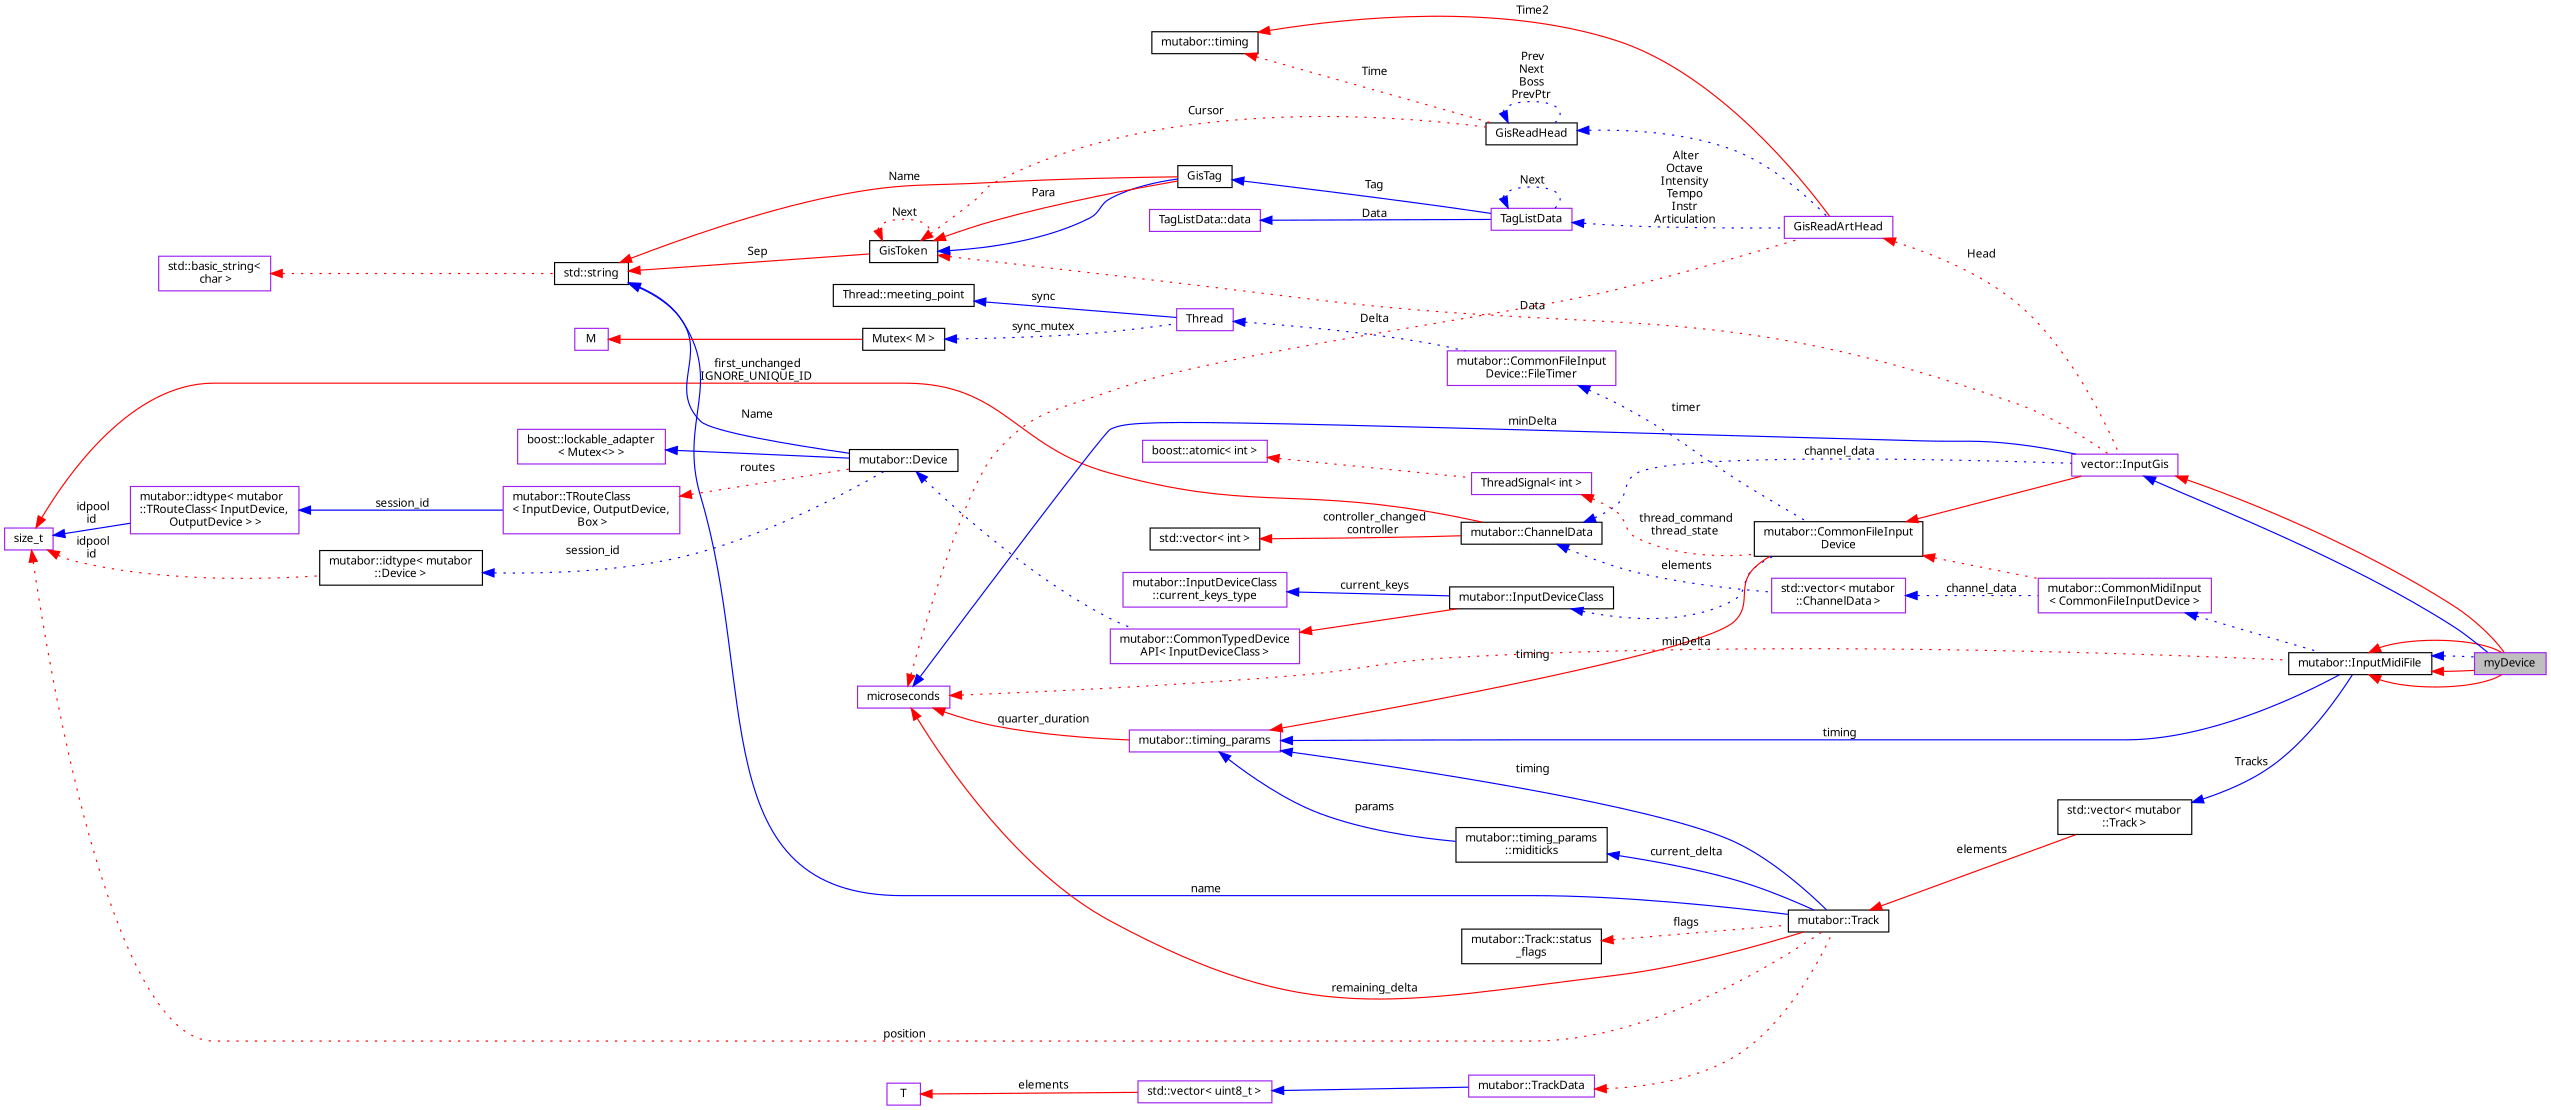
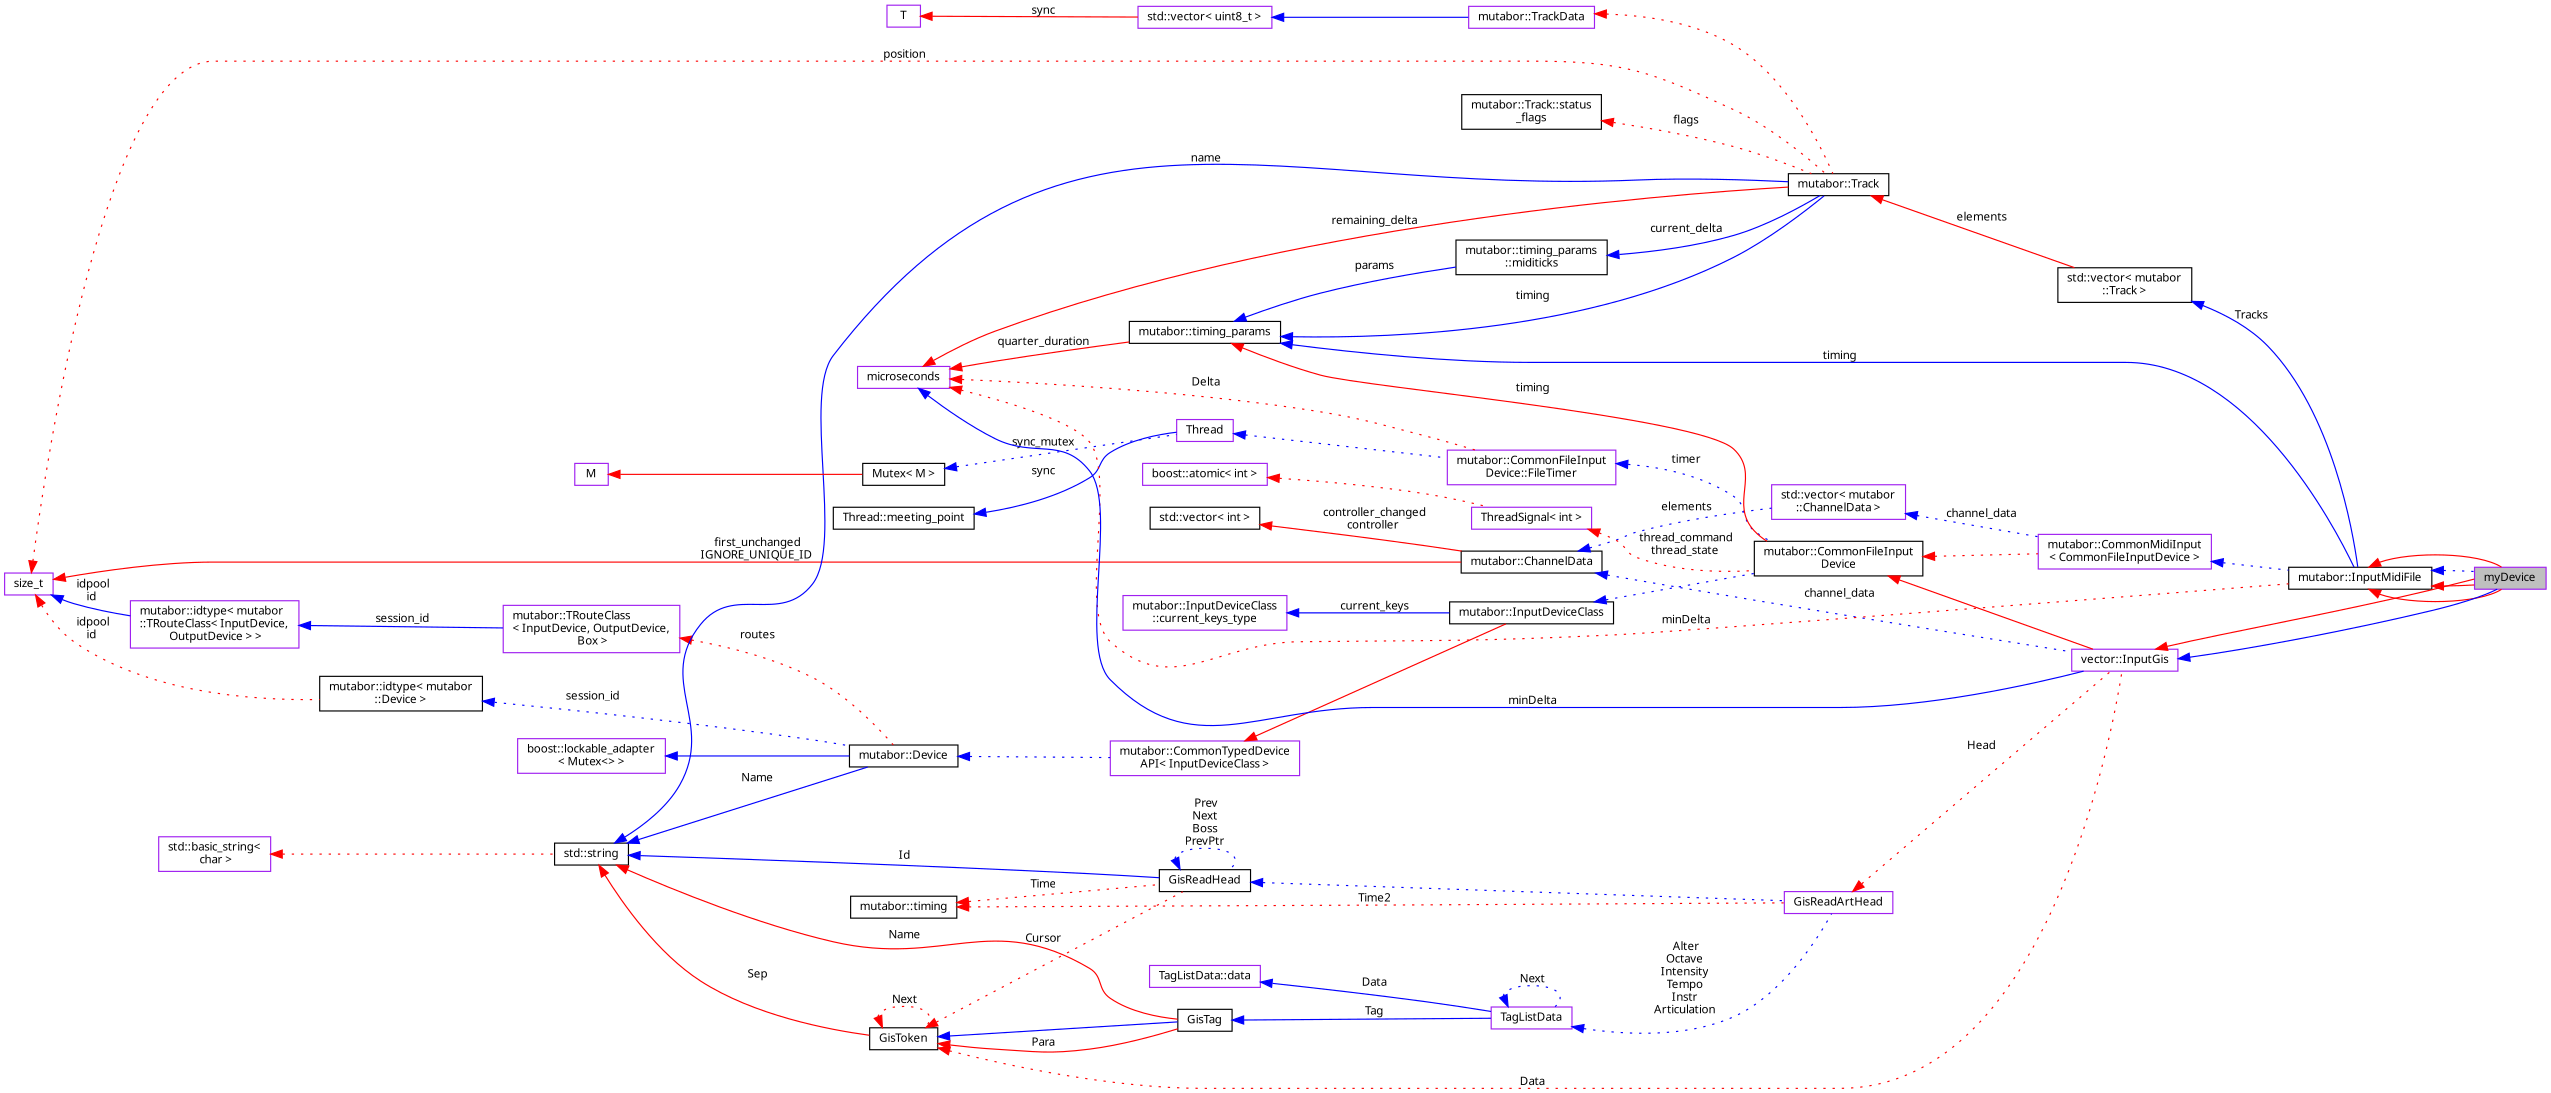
(1583, 32) -> (1377, 905)
(1274, 352) -> (1221, 399)
(1205, 741) -> (1205, 332)
none -> (900, 865)
(1042, 1085) -> (1042, 11)
